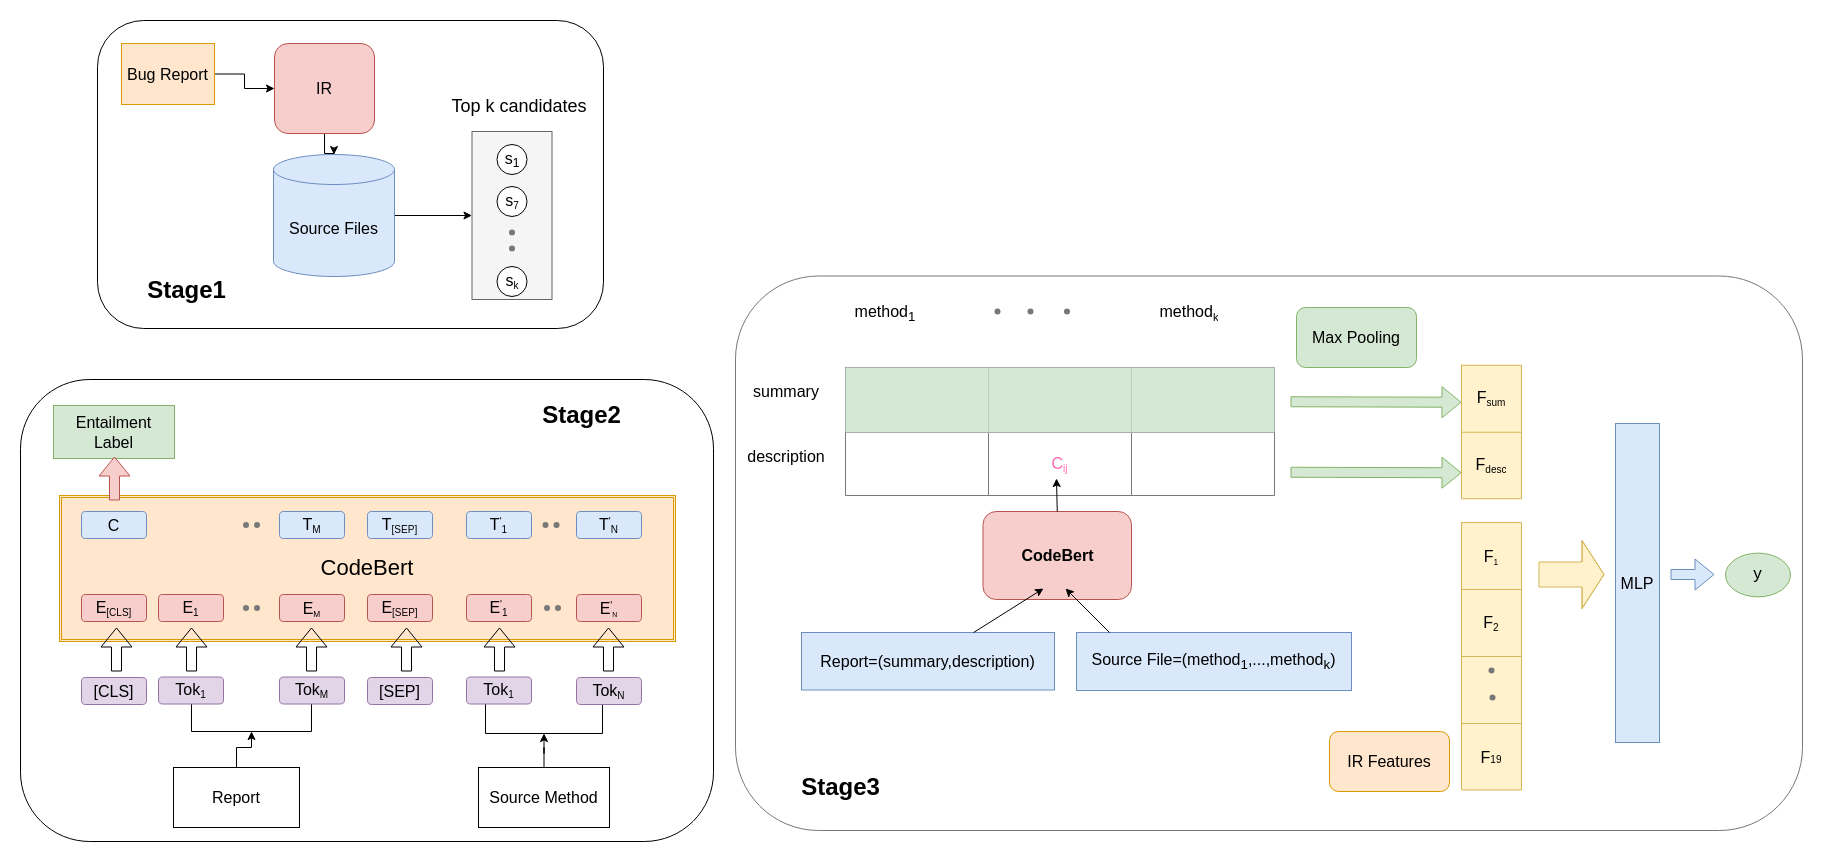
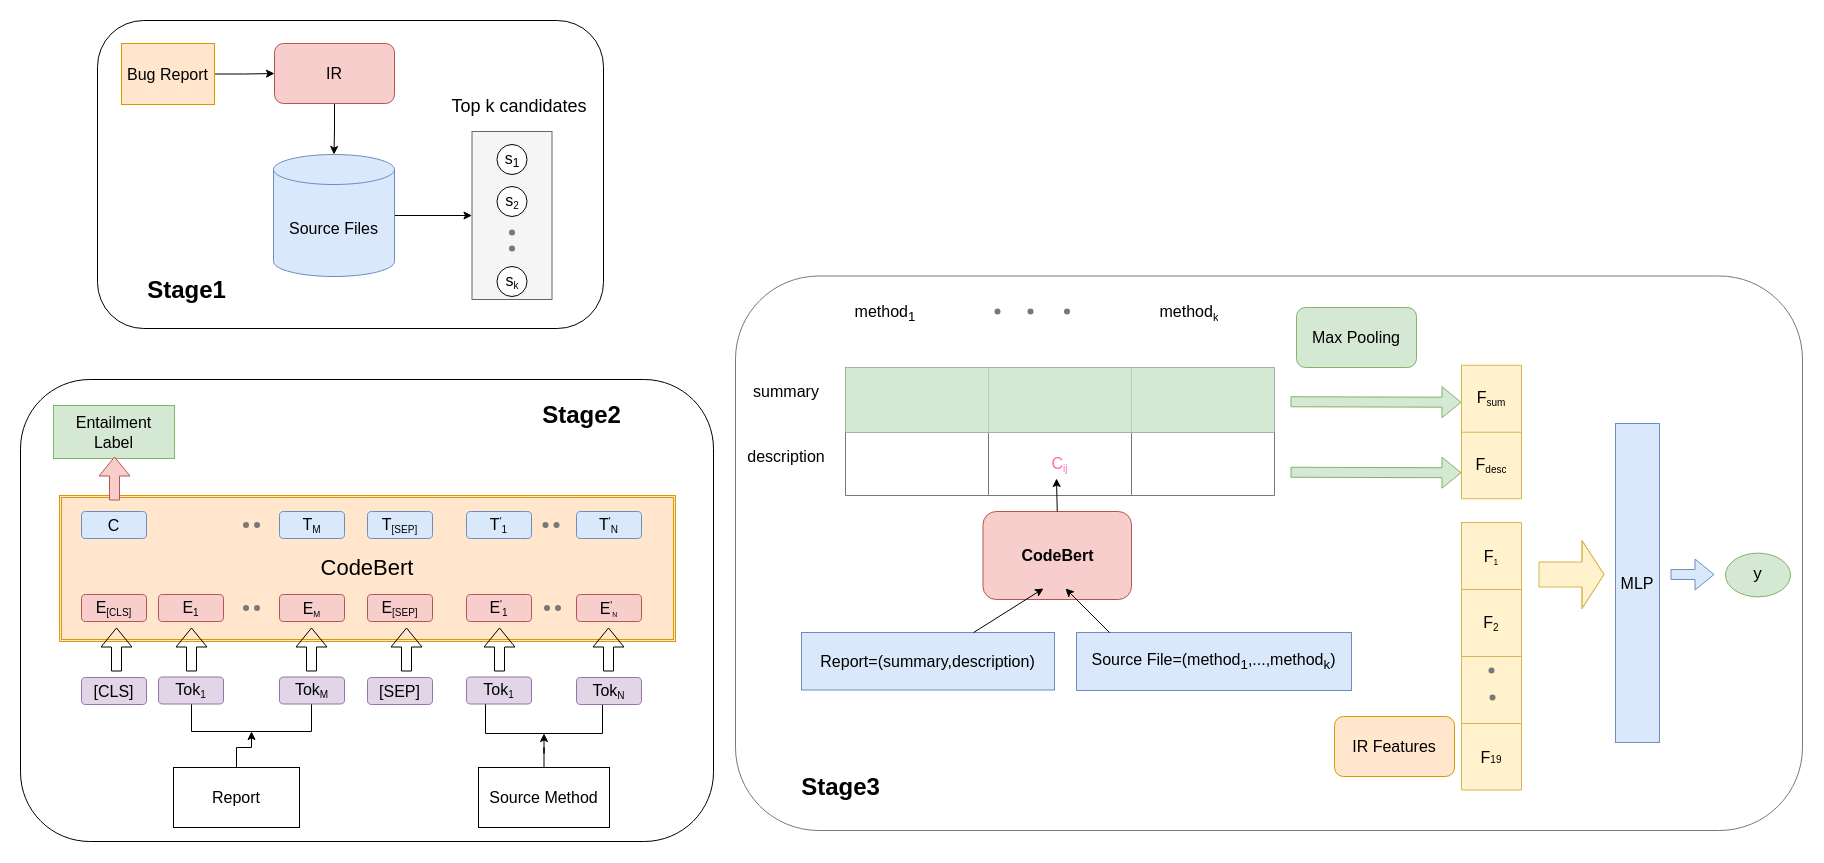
(325, 89) -> (335, 74)
(513, 202) -> (513, 202)
(1390, 762) -> (1395, 747)
